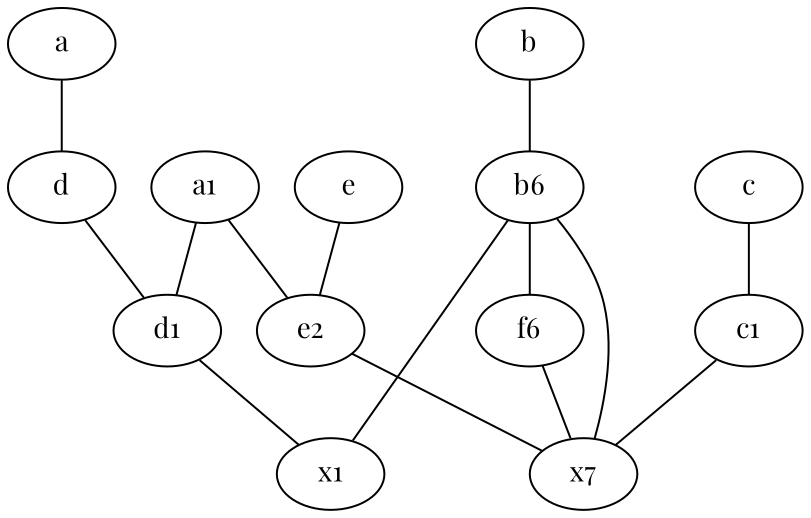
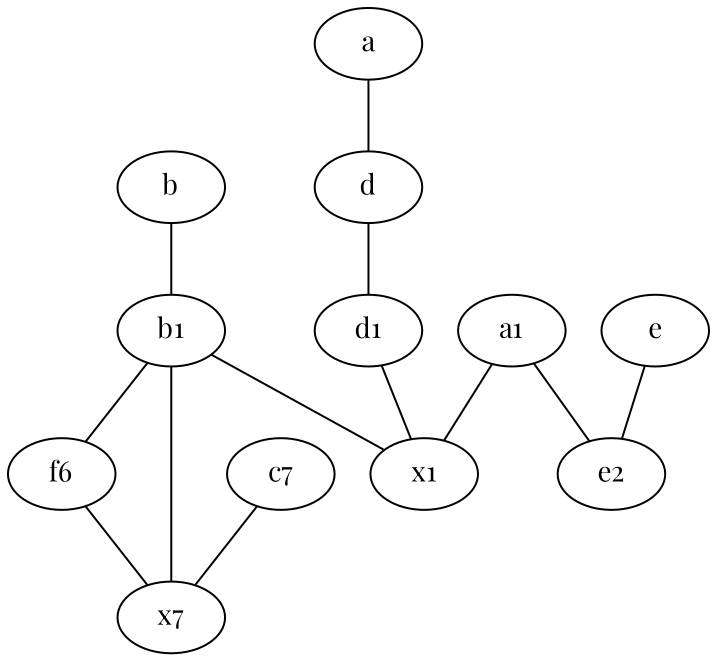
(530, 187) -> (171, 331)
(749, 187) -> none
(186, 259) -> (468, 402)
(749, 331) -> (281, 474)
(447, 402) -> none
